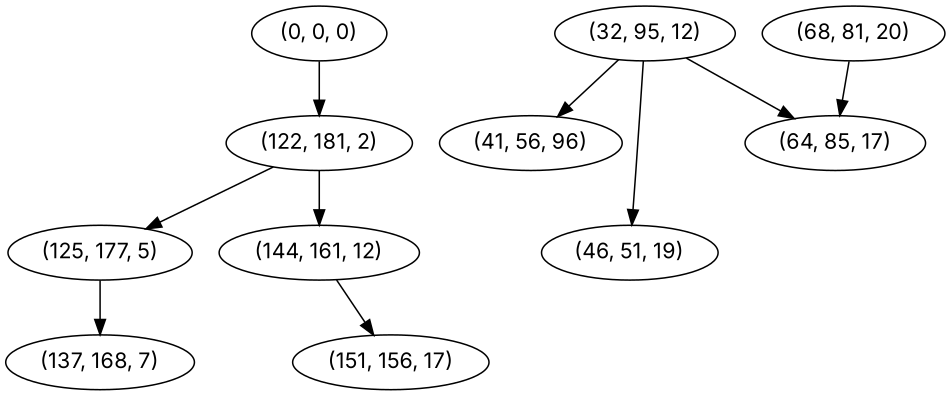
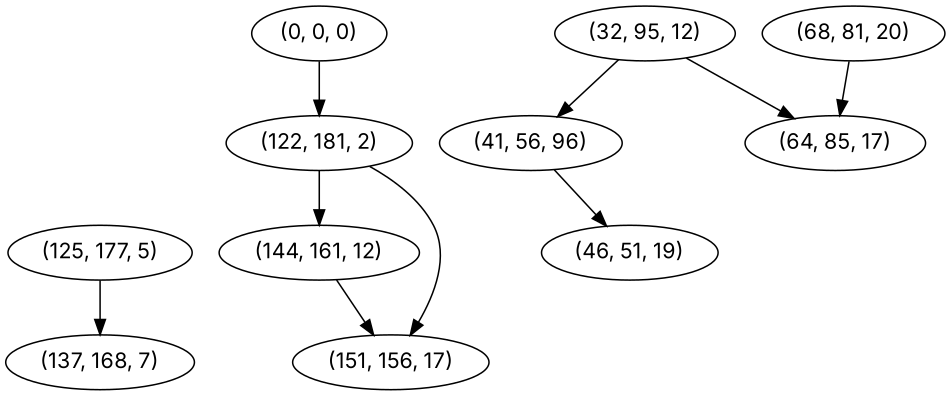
(638, 135) -> (575, 192)
(217, 195) -> (436, 232)
